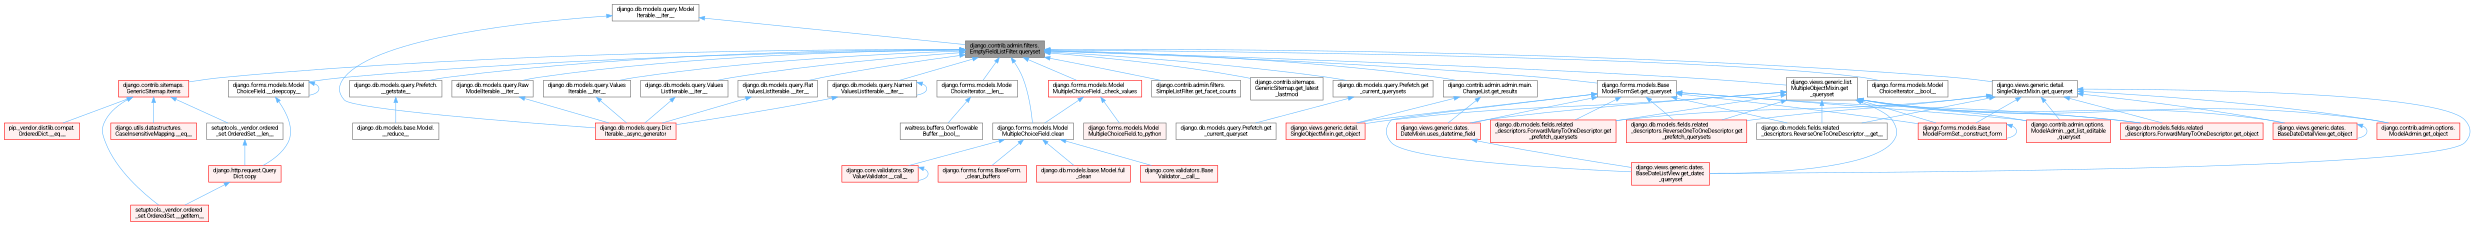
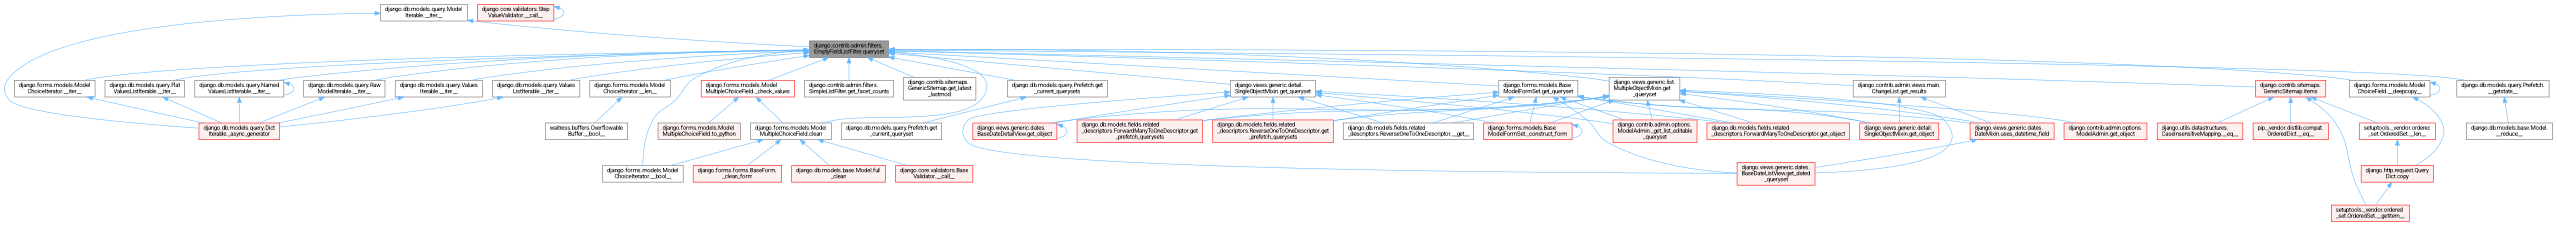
none -> (55, 89)
(1490, 89) -> (1899, 89)
(2236, 103) -> none
(245, 131) -> (2397, 131)
(954, 153) -> (714, 153)
(982, 174) -> (737, 174)
